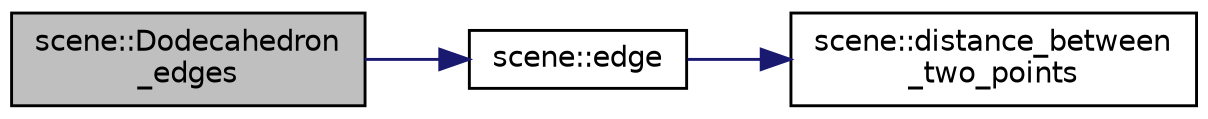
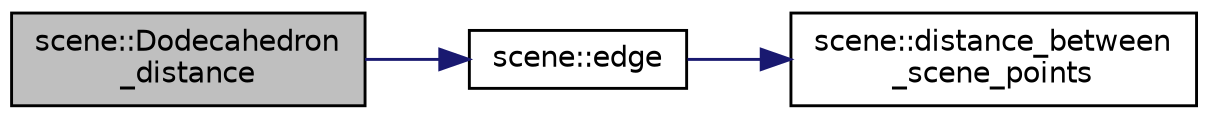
(188, 59) -> (188, 59)
(994, 59) -> (994, 59)
